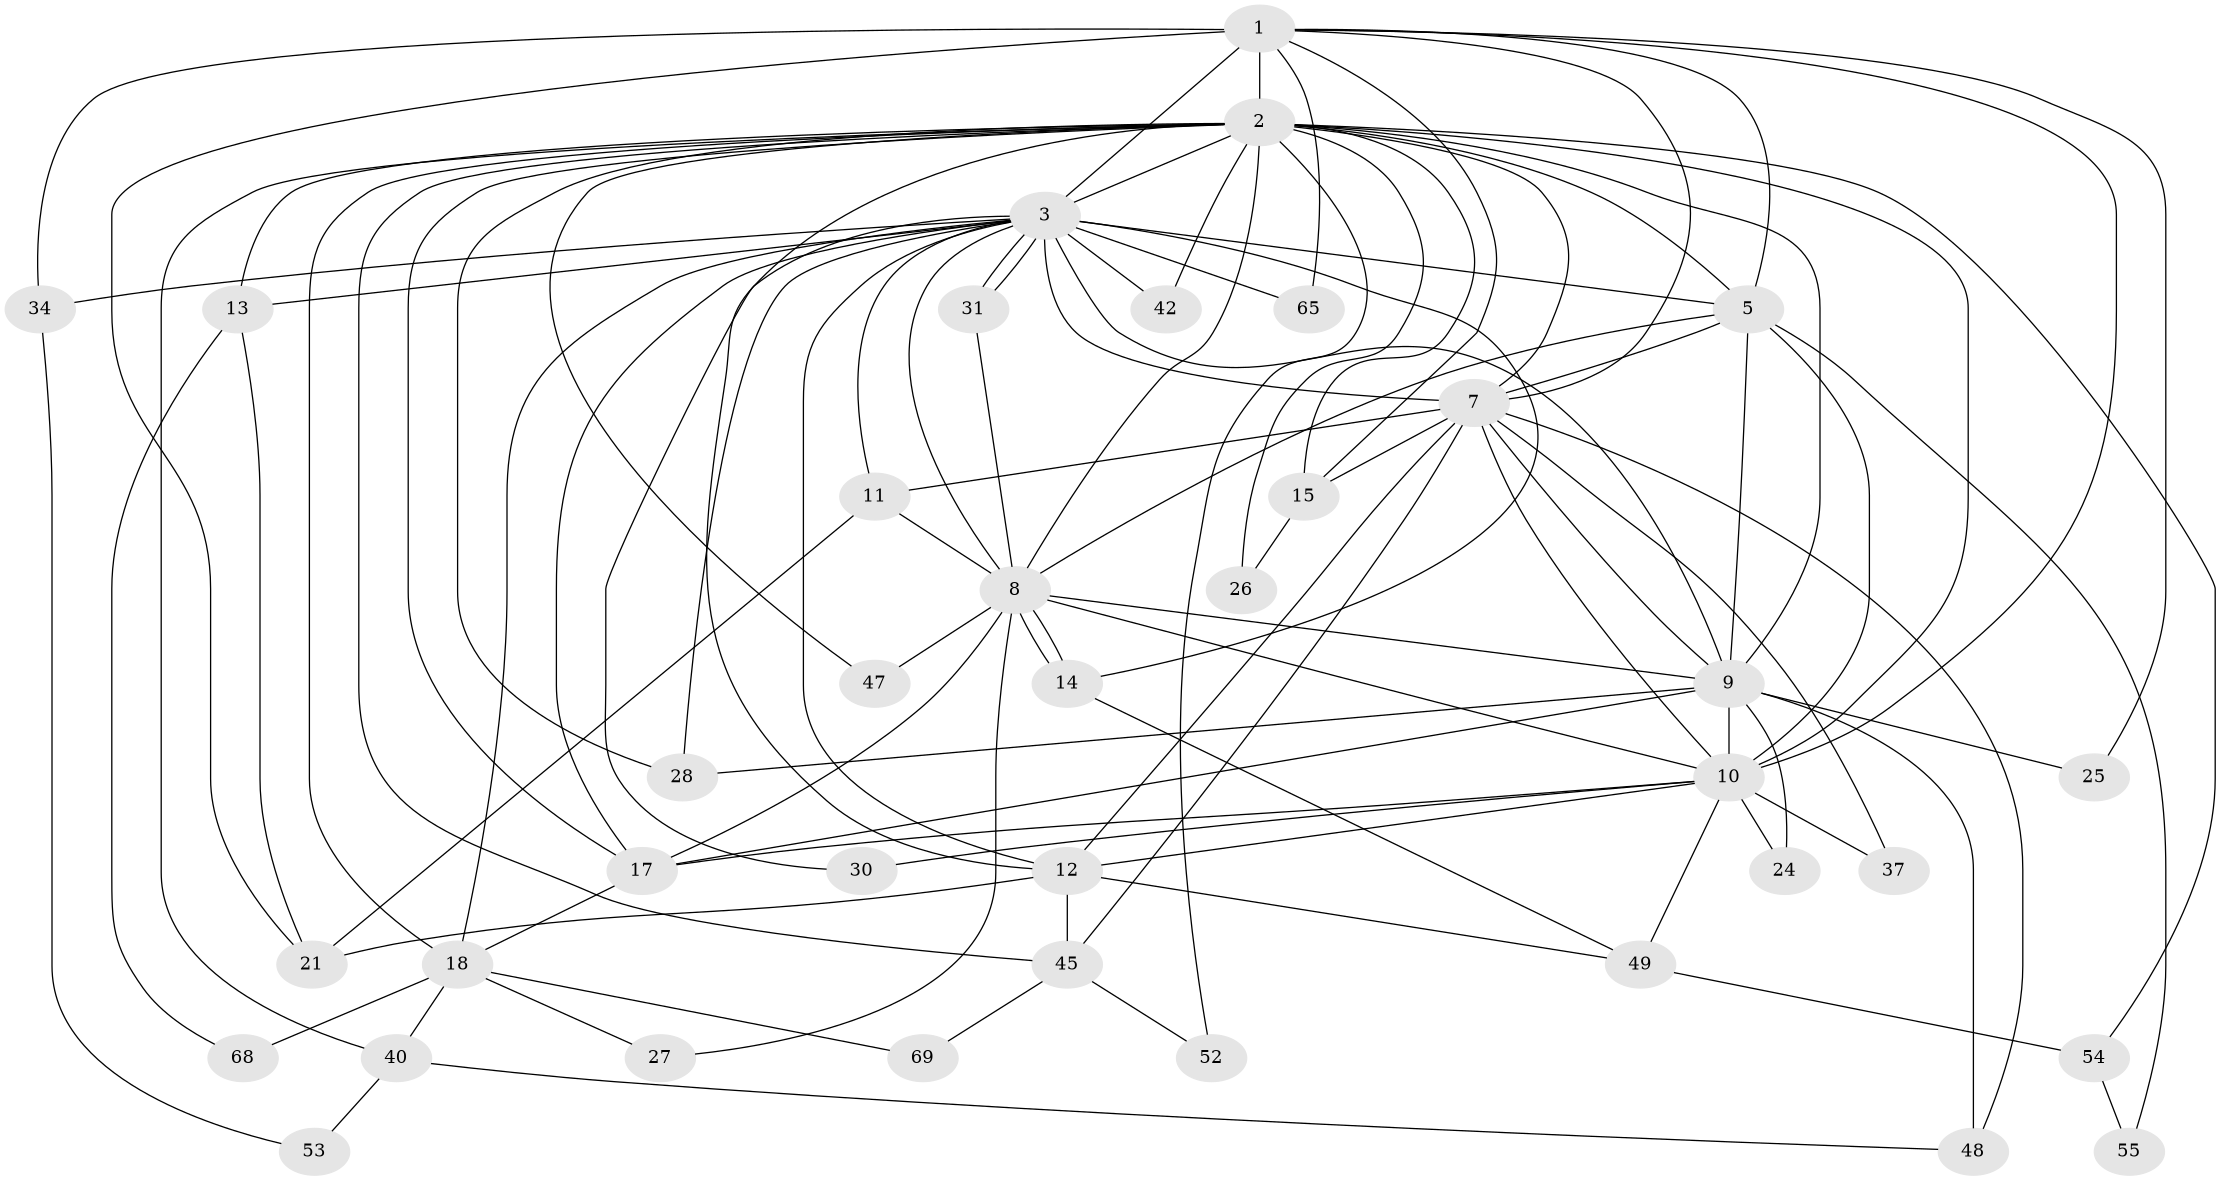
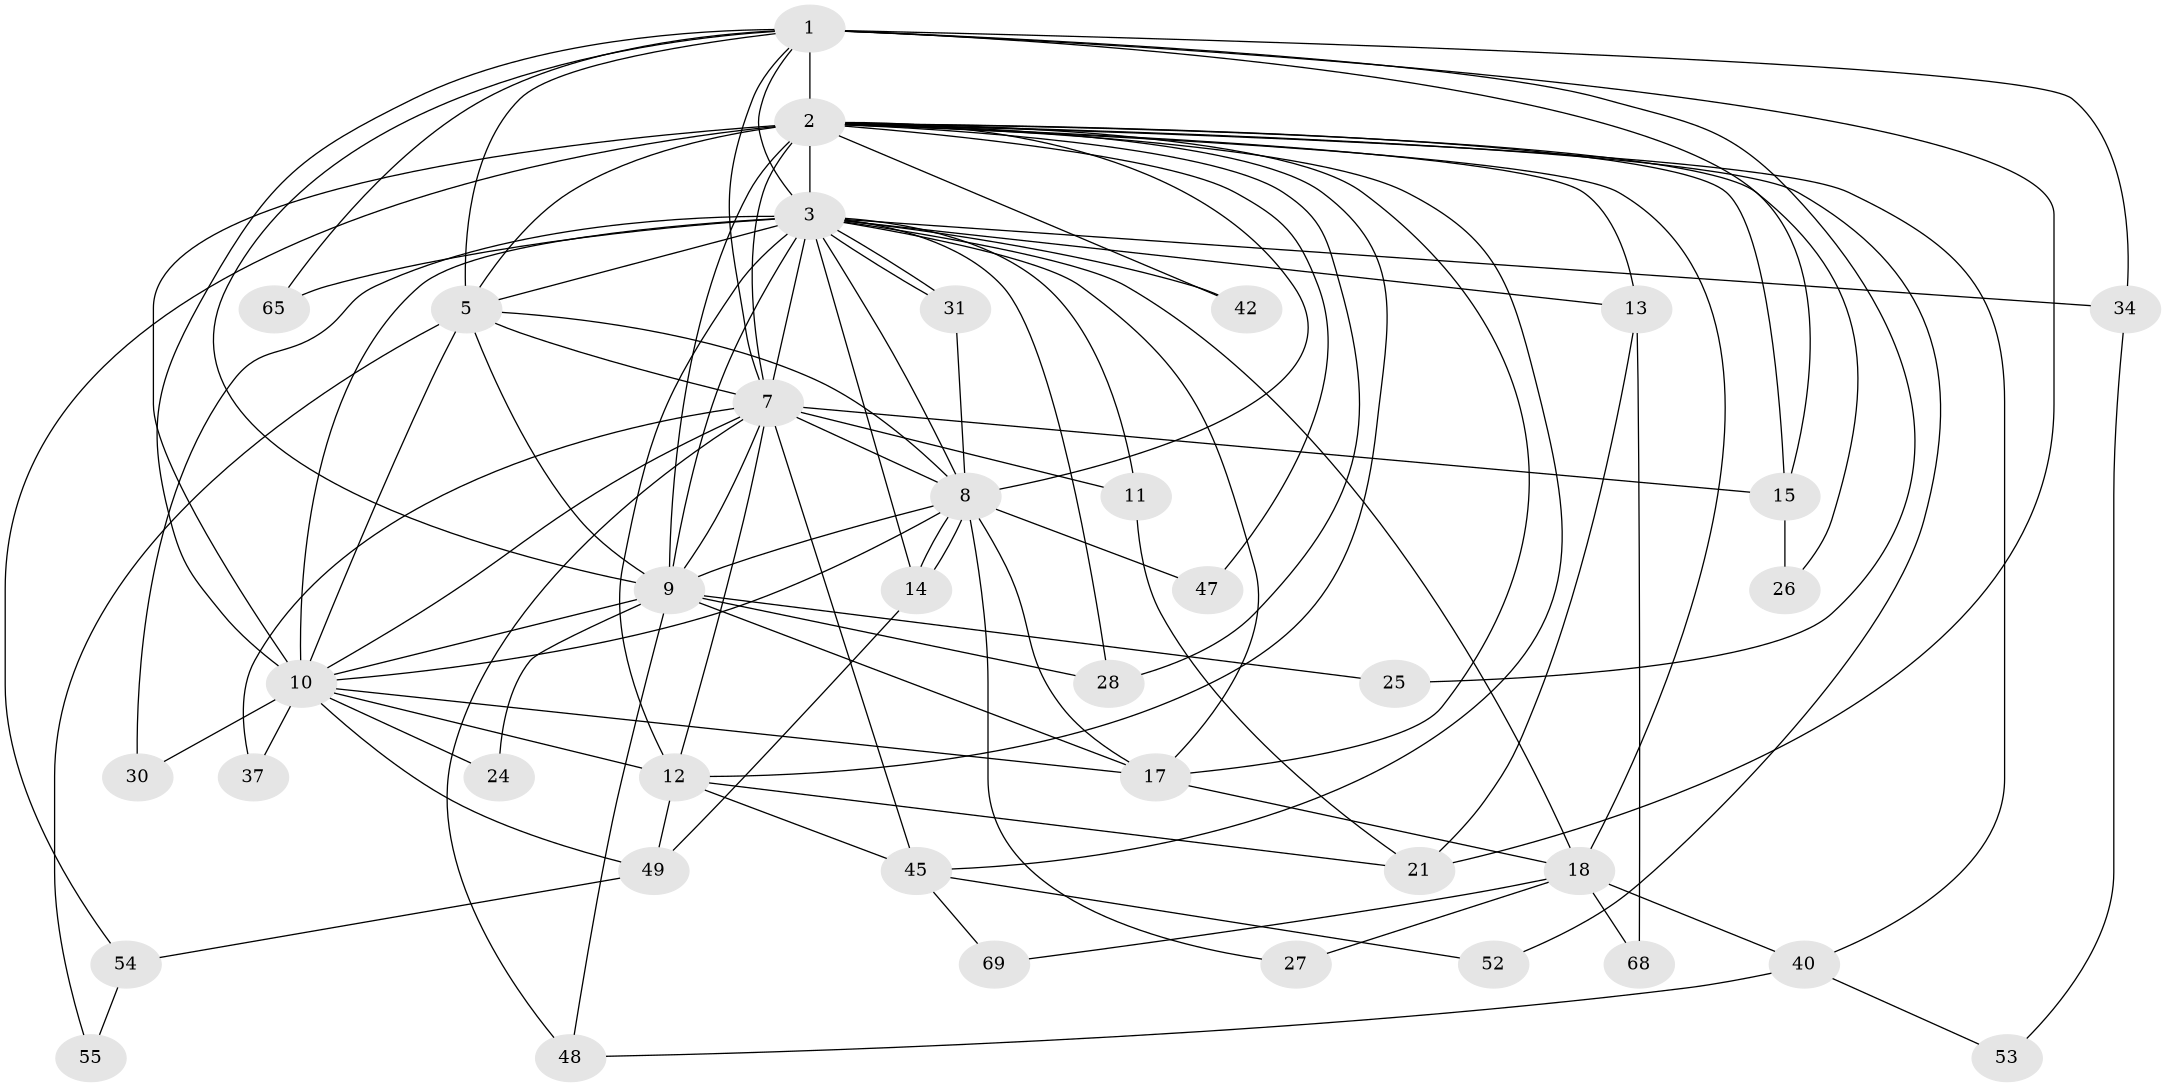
none -> (262, 237)
none -> (406, 301)
(945, 543) -> (867, 450)
